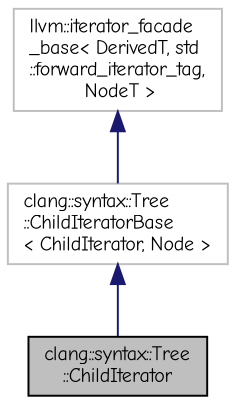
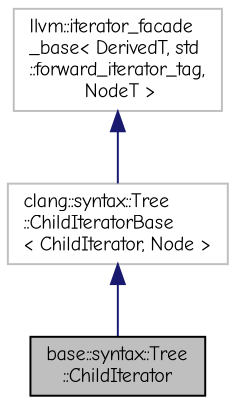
(118, 366) -> (118, 366)
